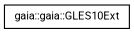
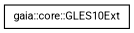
(67, 17) -> (67, 17)
